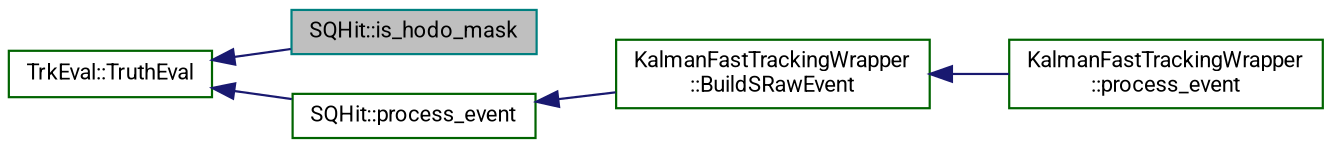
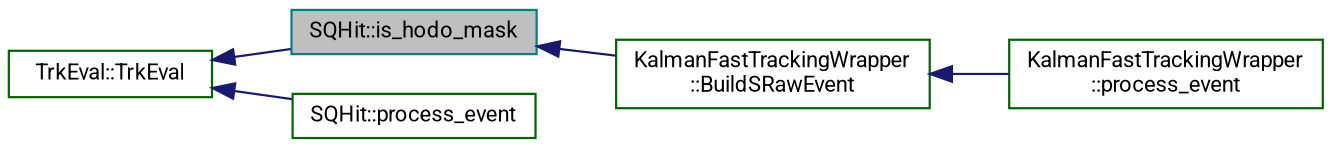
(110, 74) -> (110, 74)
(587, 96) -> (588, 52)
